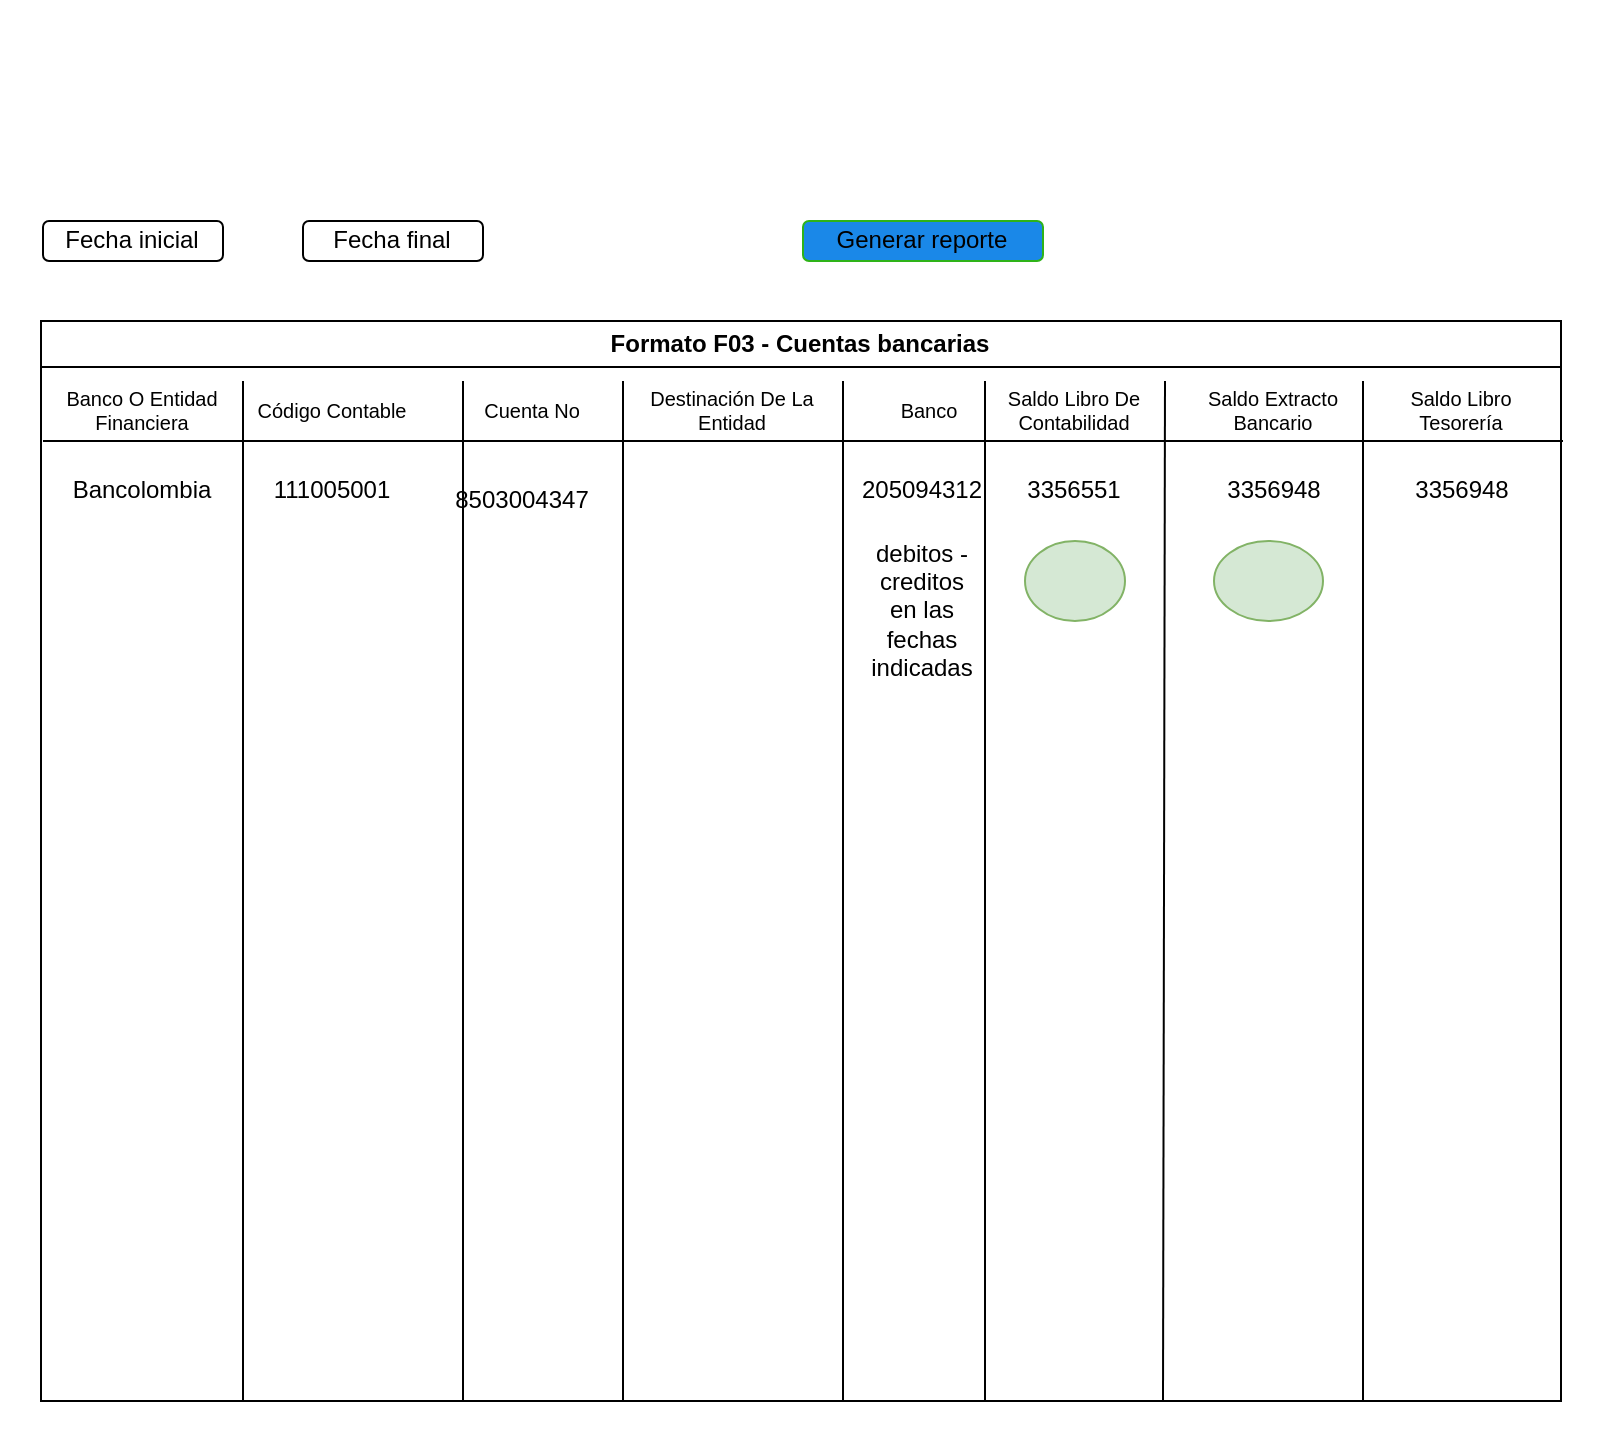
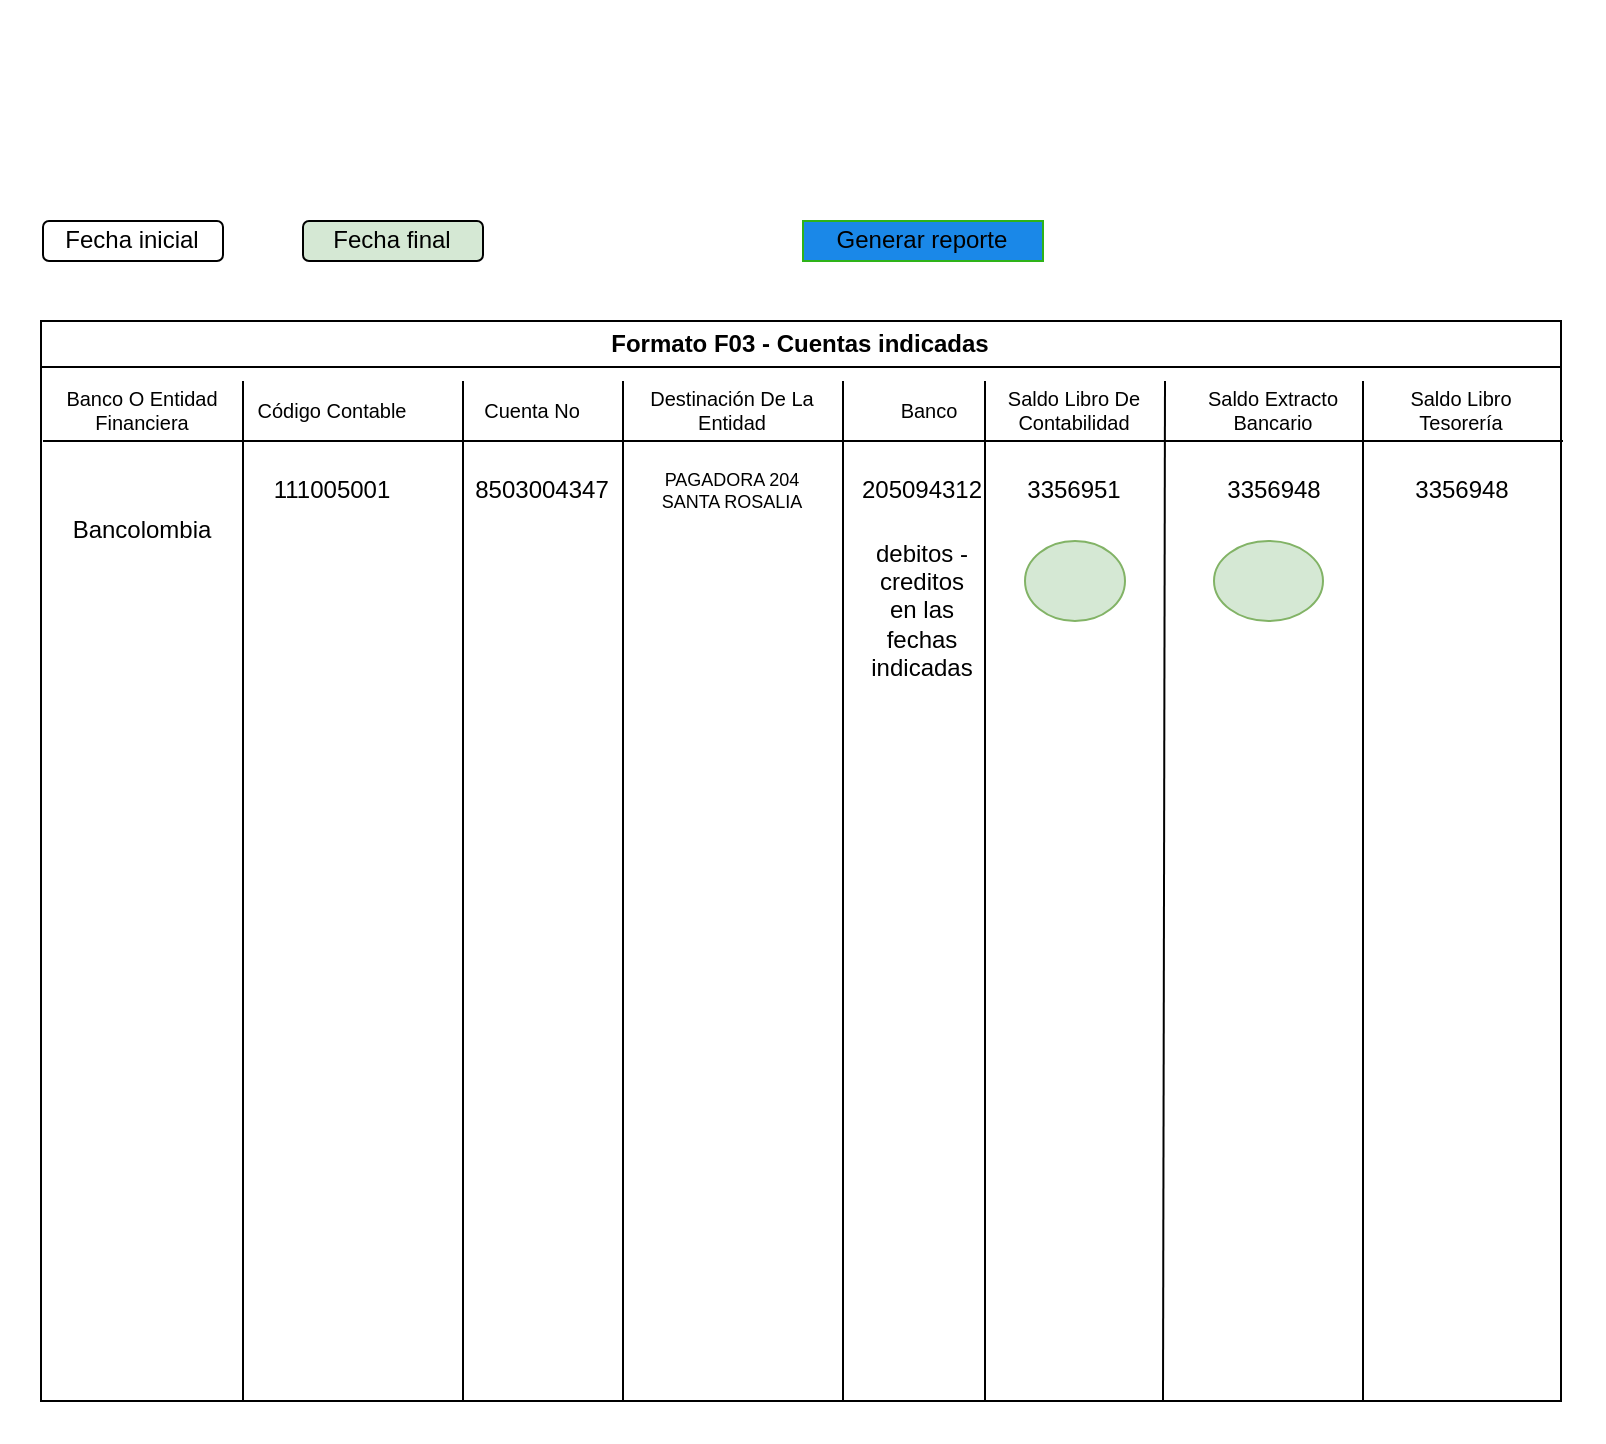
(393, 241) -> (393, 241)
(923, 241) -> (923, 241)
(801, 345) -> (801, 345)
(143, 491) -> (143, 531)
none -> (733, 491)
(1075, 491) -> (1075, 491)
(523, 501) -> (543, 491)
